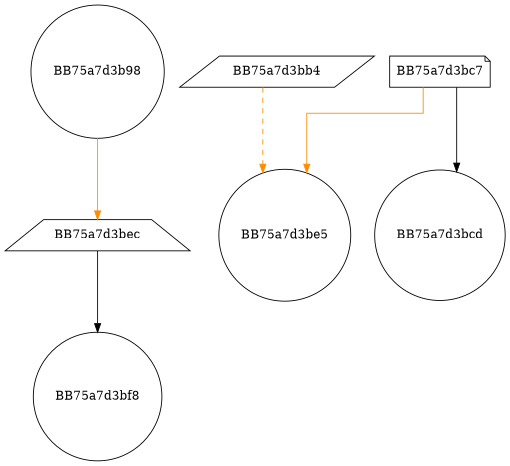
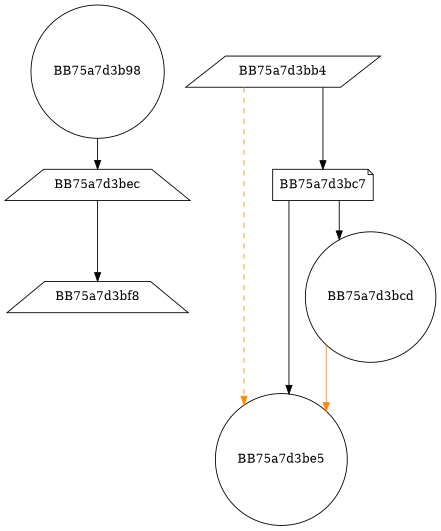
(352, 113) -> (289, 293)
none -> (323, 124)
(98, 175) -> (98, 149)
none -> (326, 374)
(98, 397) -> (98, 297)
